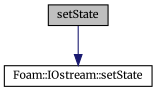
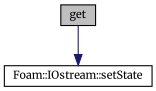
(78, 15) -> (78, 15)
